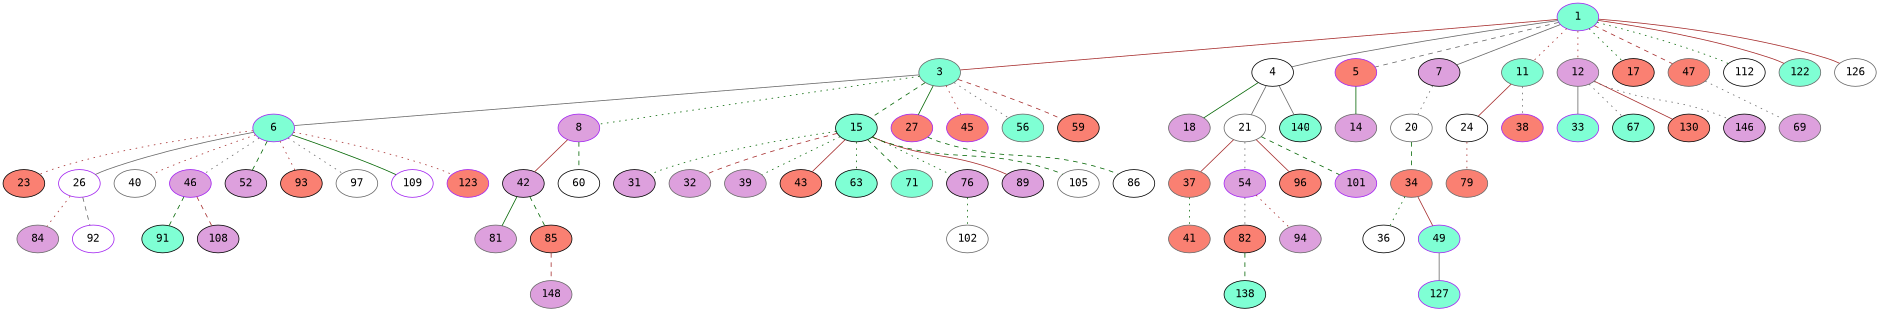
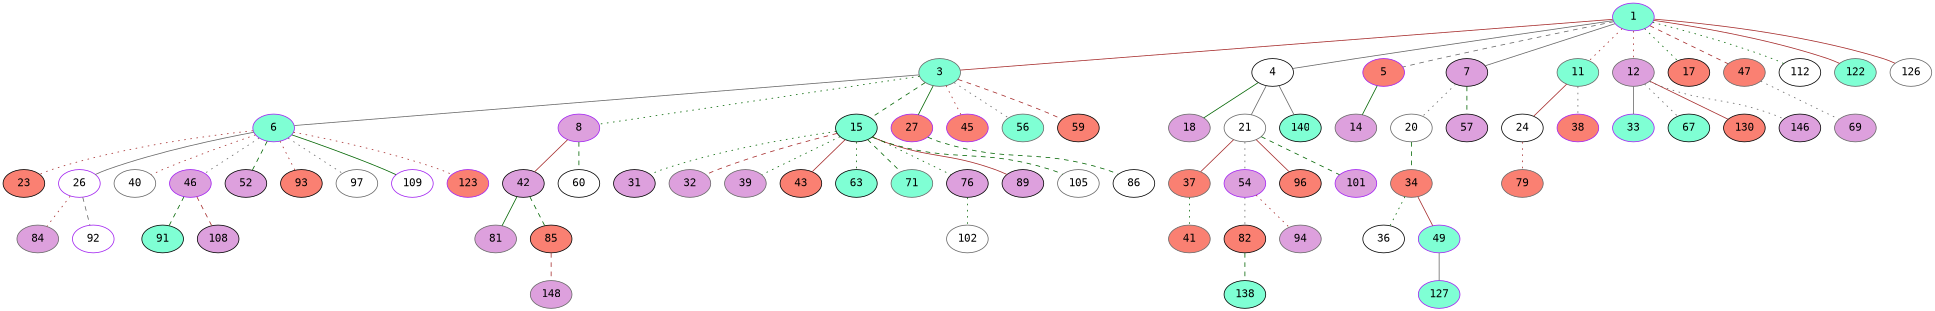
none -> (1467, 128)
